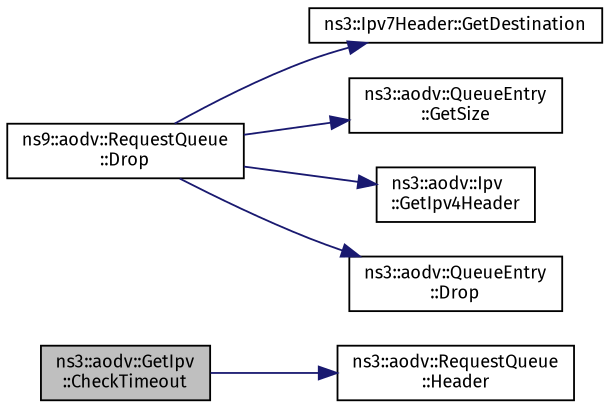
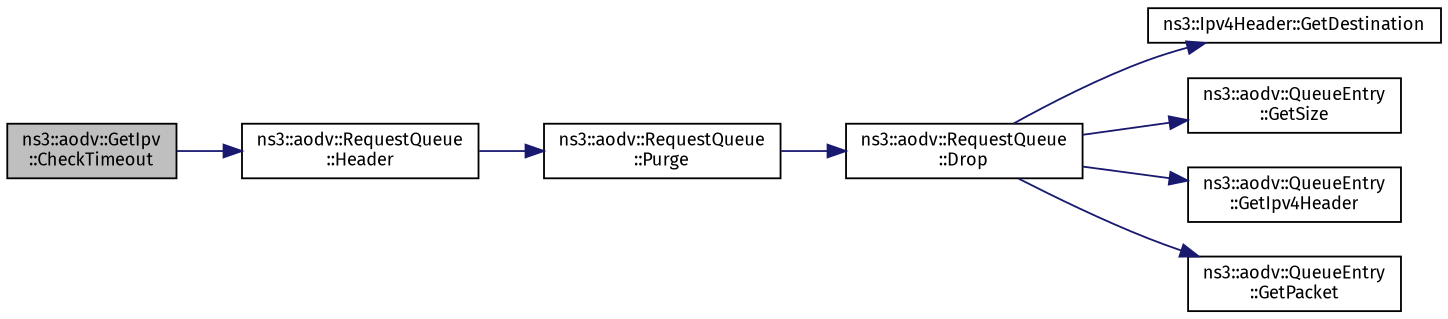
(456, 25) -> (1295, 25)
(126, 151) -> (964, 151)
none -> (662, 151)
(456, 195) -> (1295, 195)
(456, 284) -> (1295, 284)
